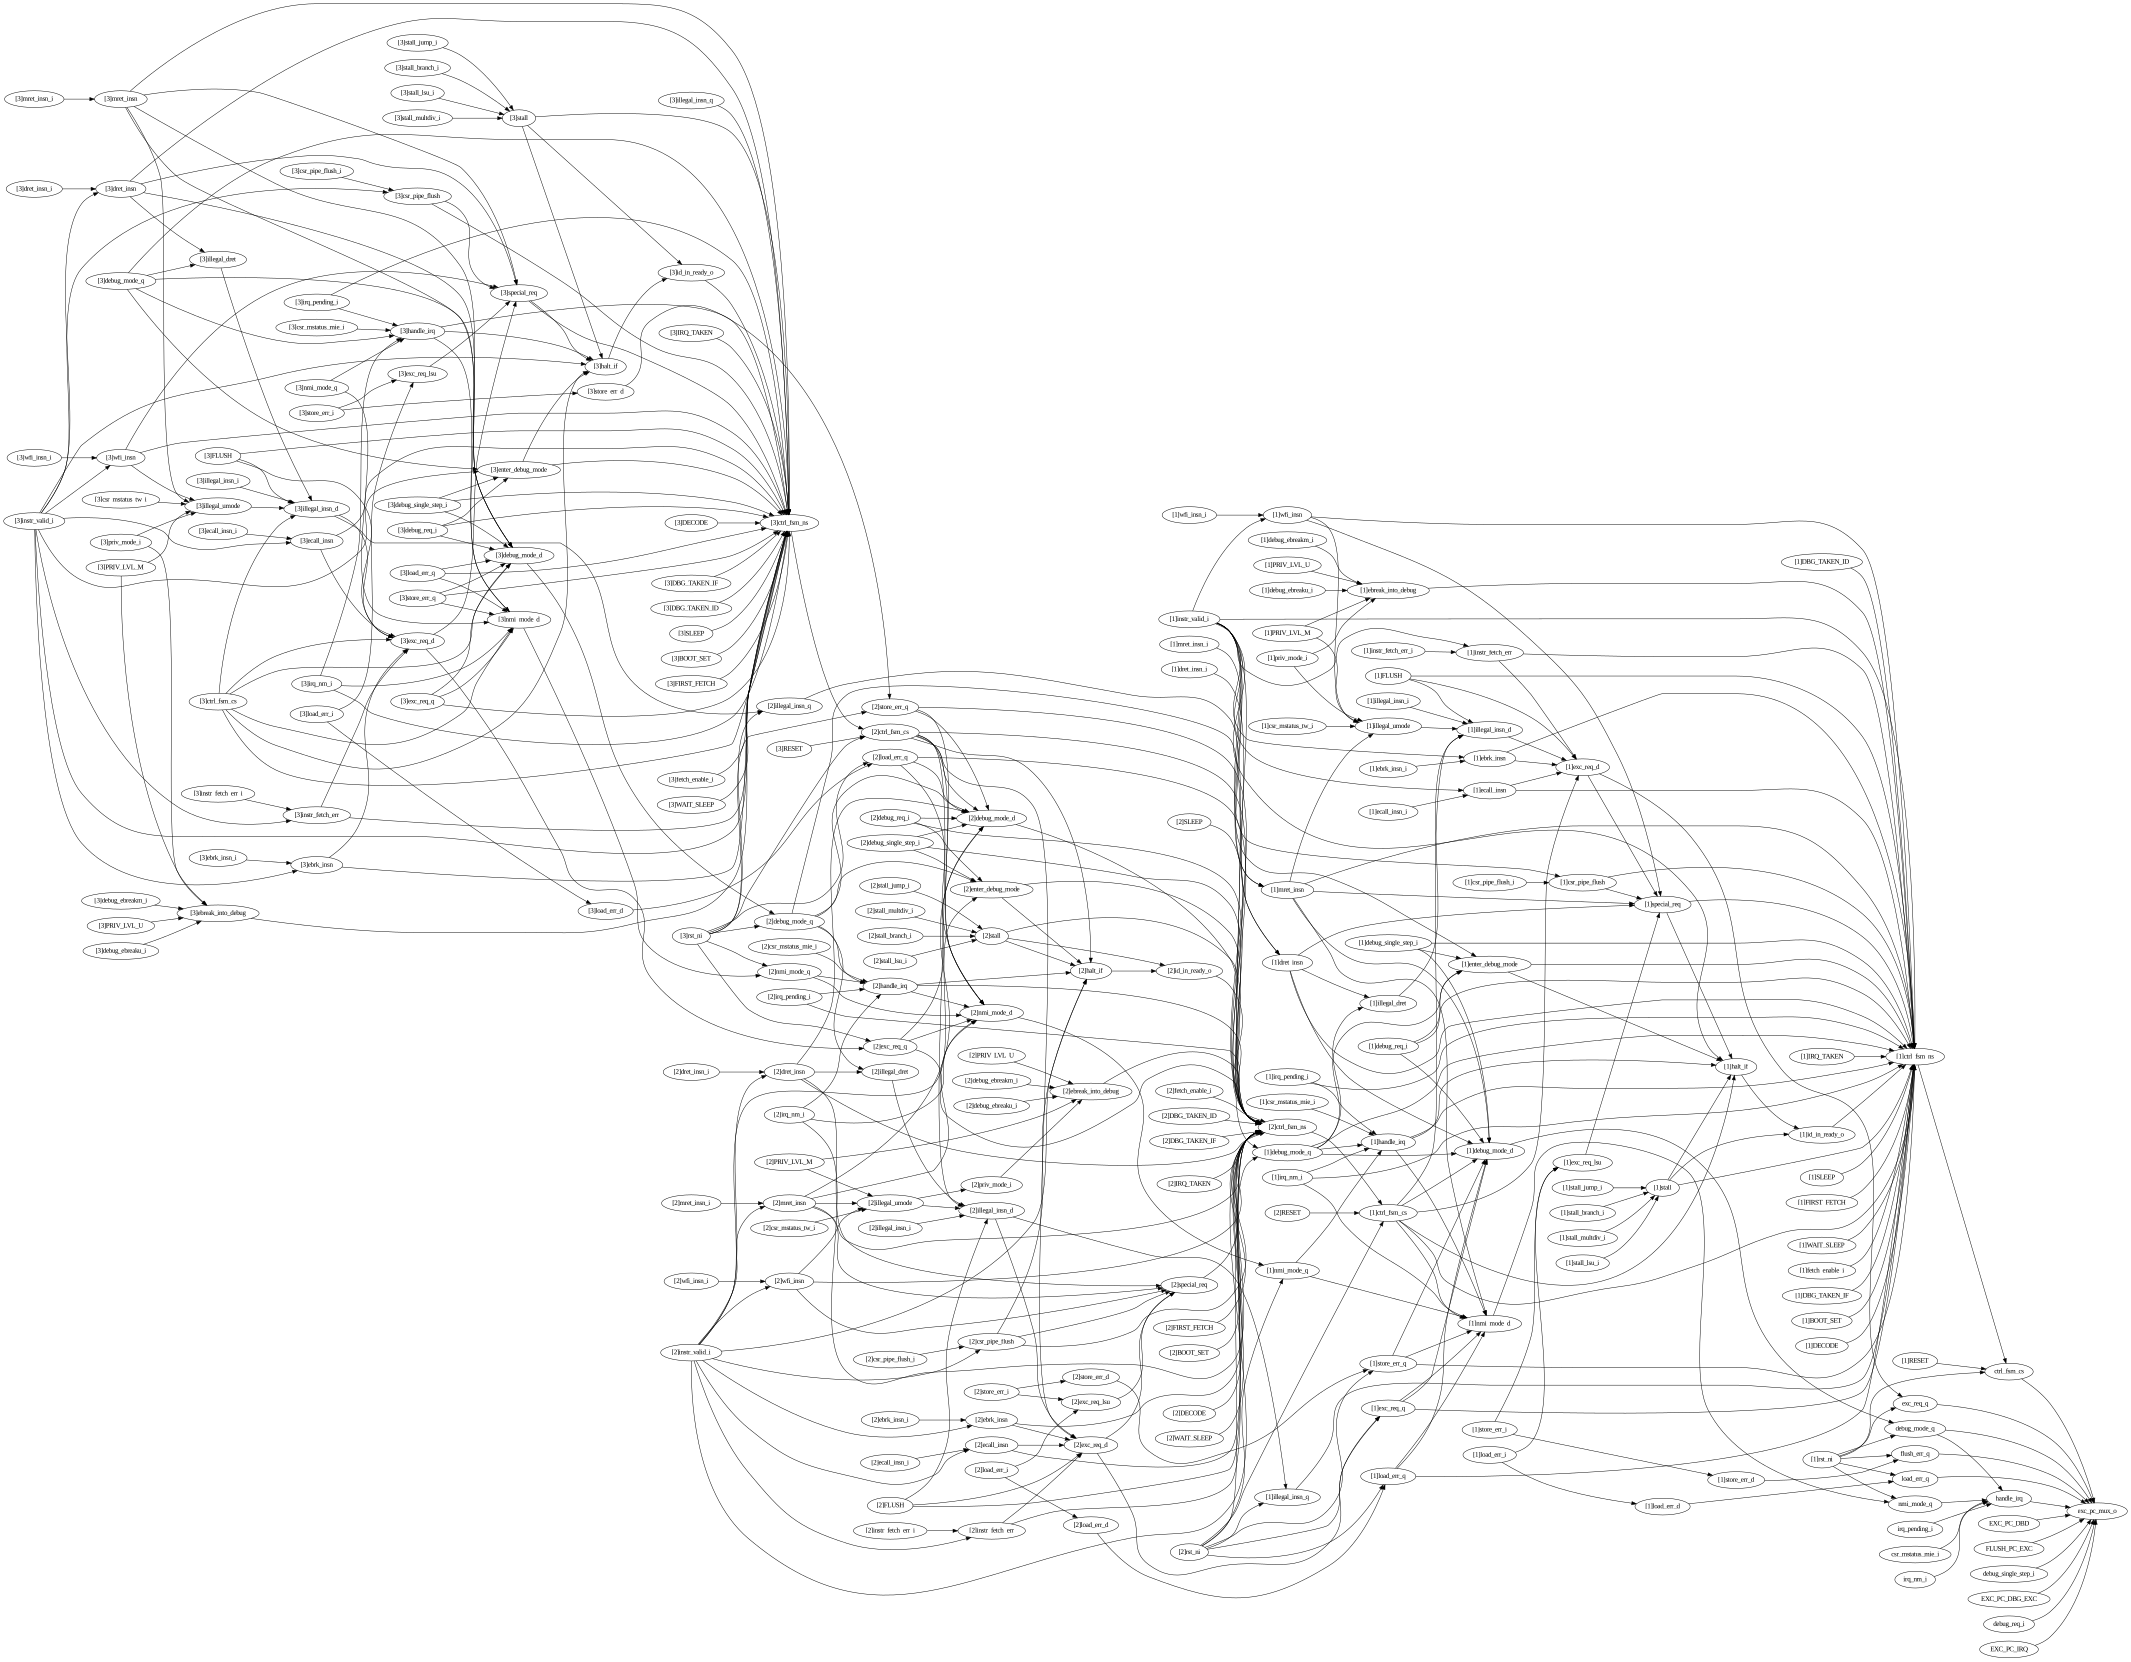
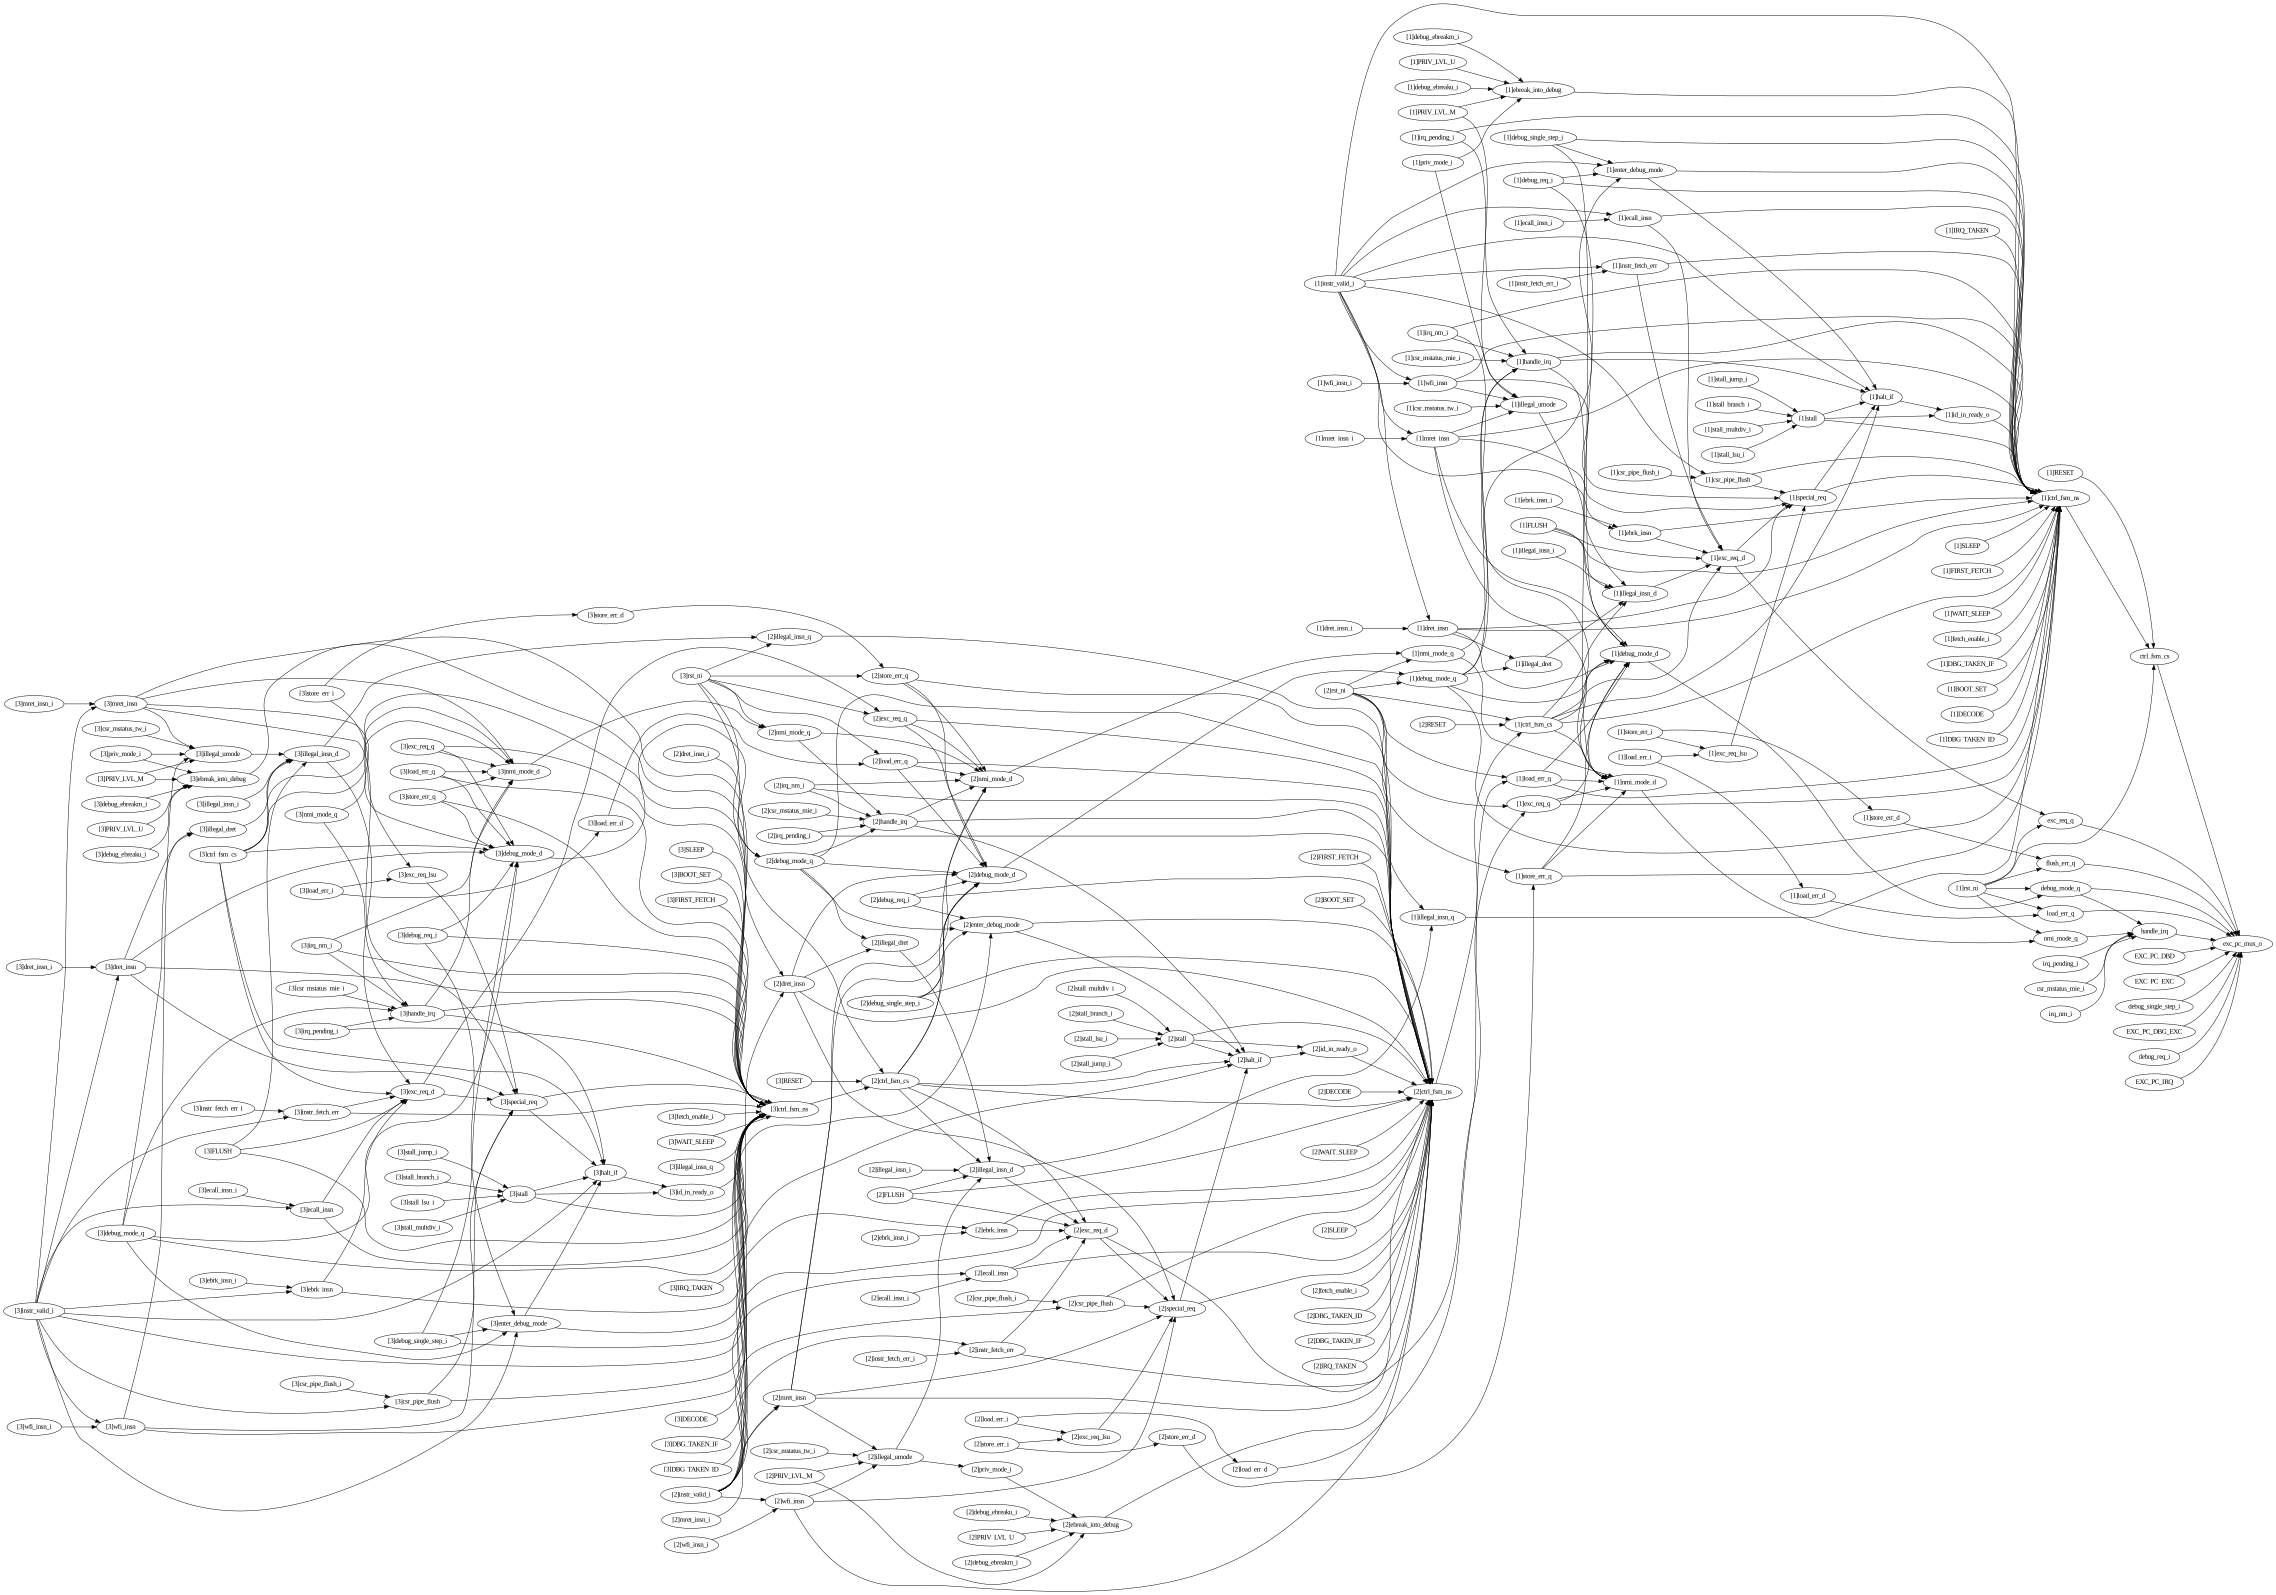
none -> (63, 1003)
(1036, 1241) -> (1213, 1187)
(2009, 1549) -> (2154, 982)
